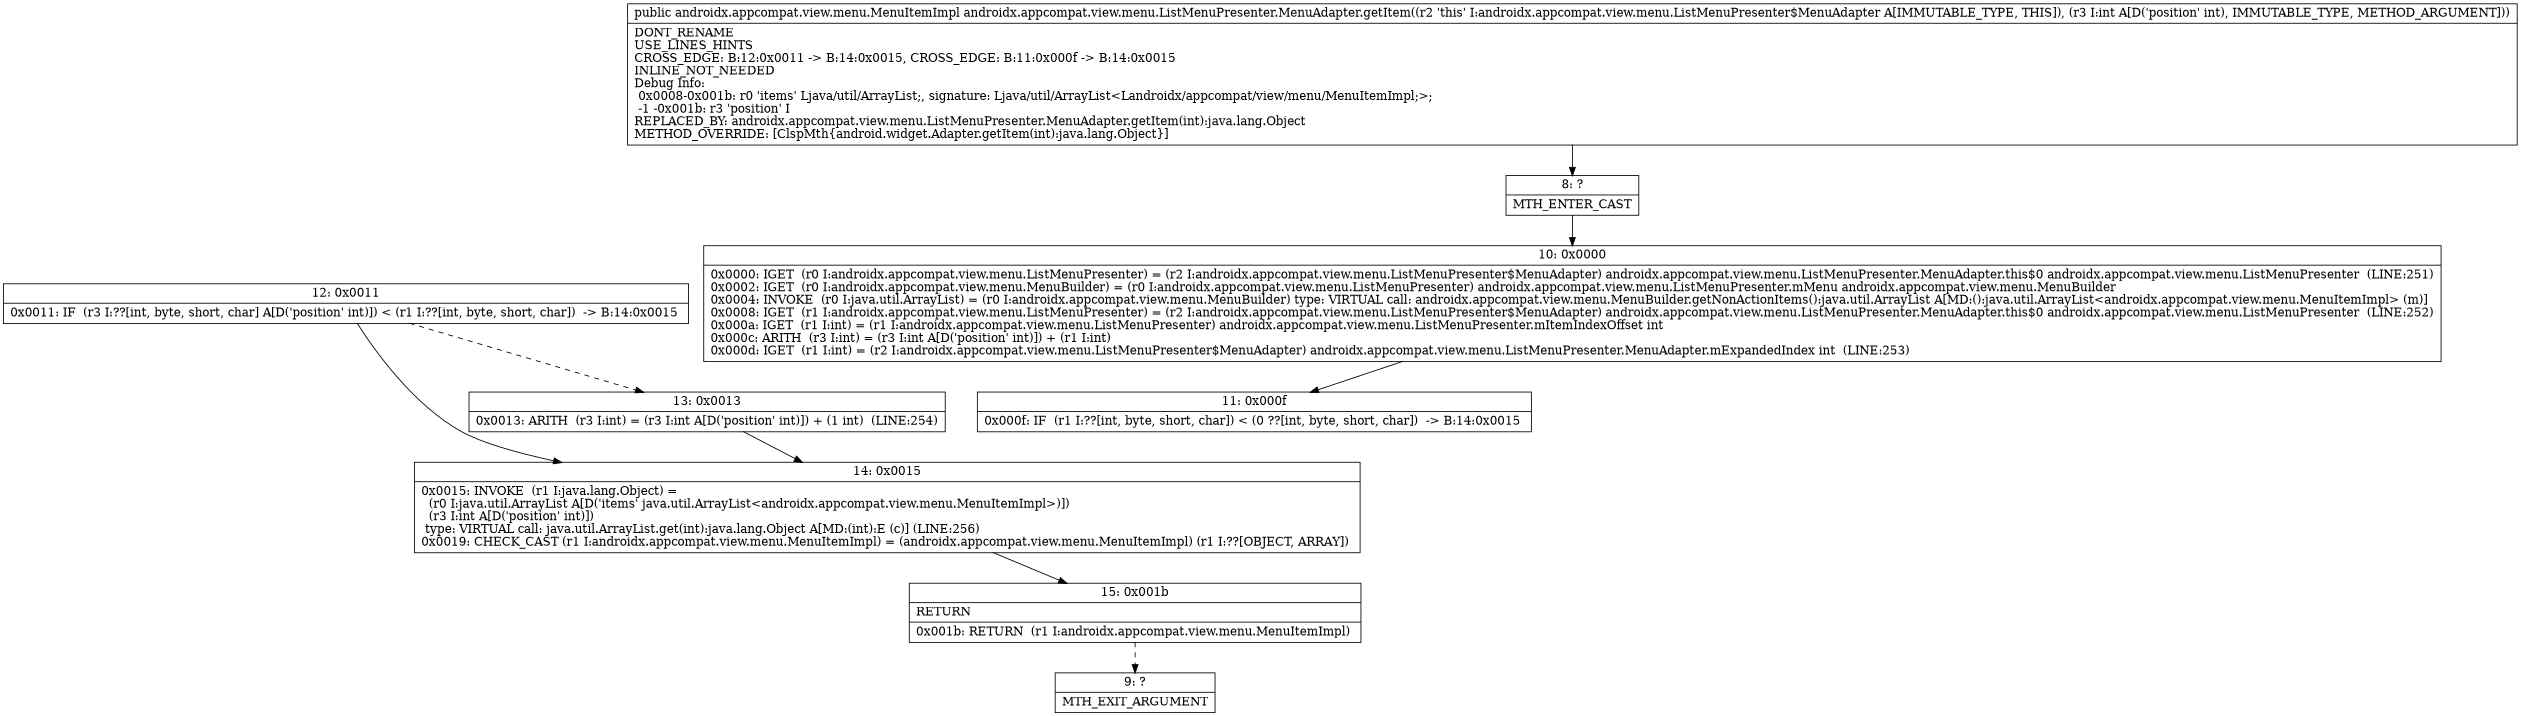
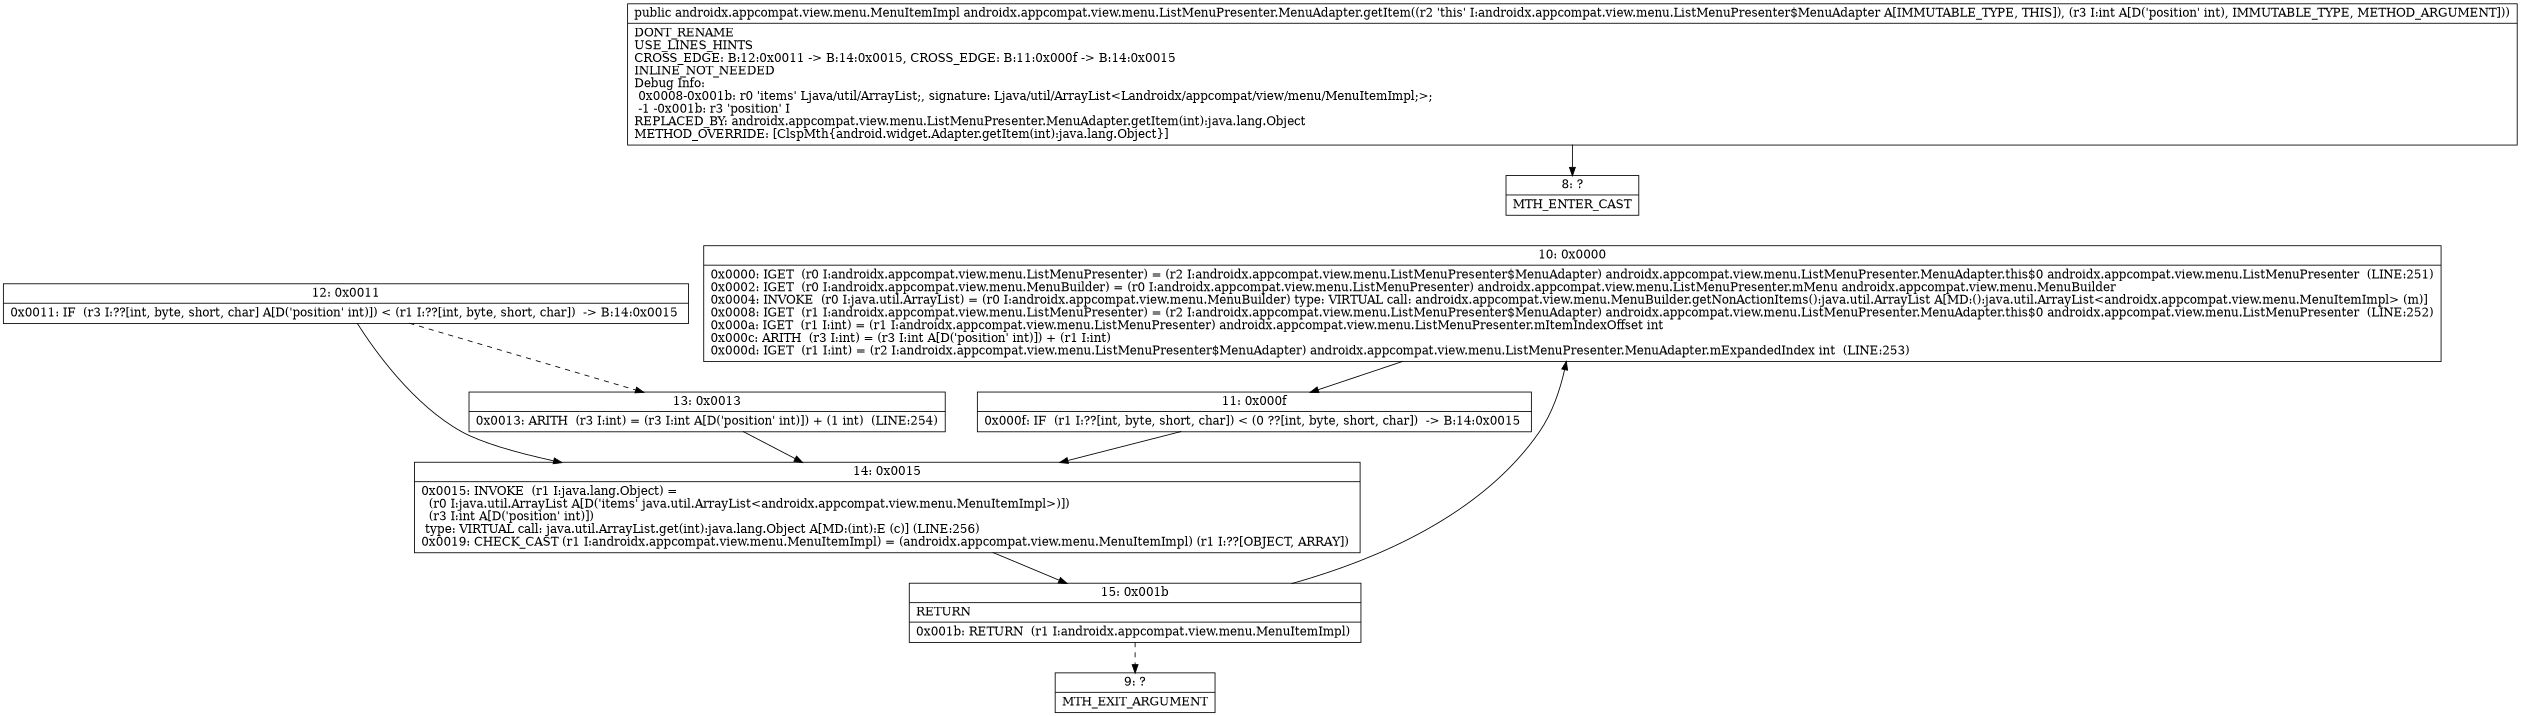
(1572, 226) -> (1457, 511)
none -> (1125, 446)
